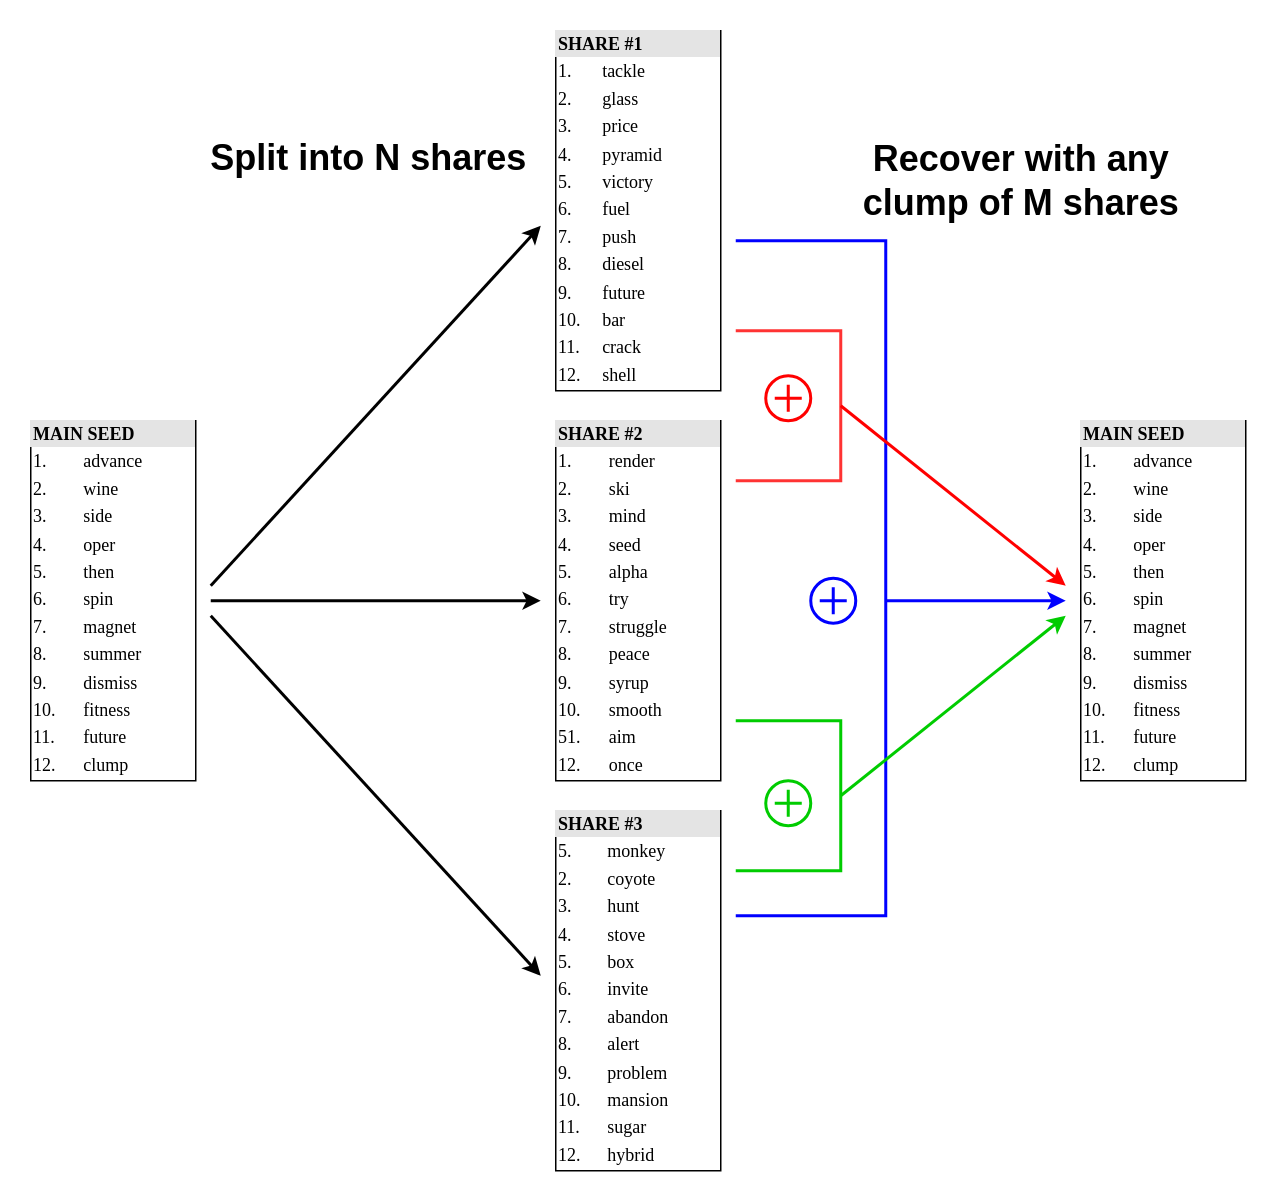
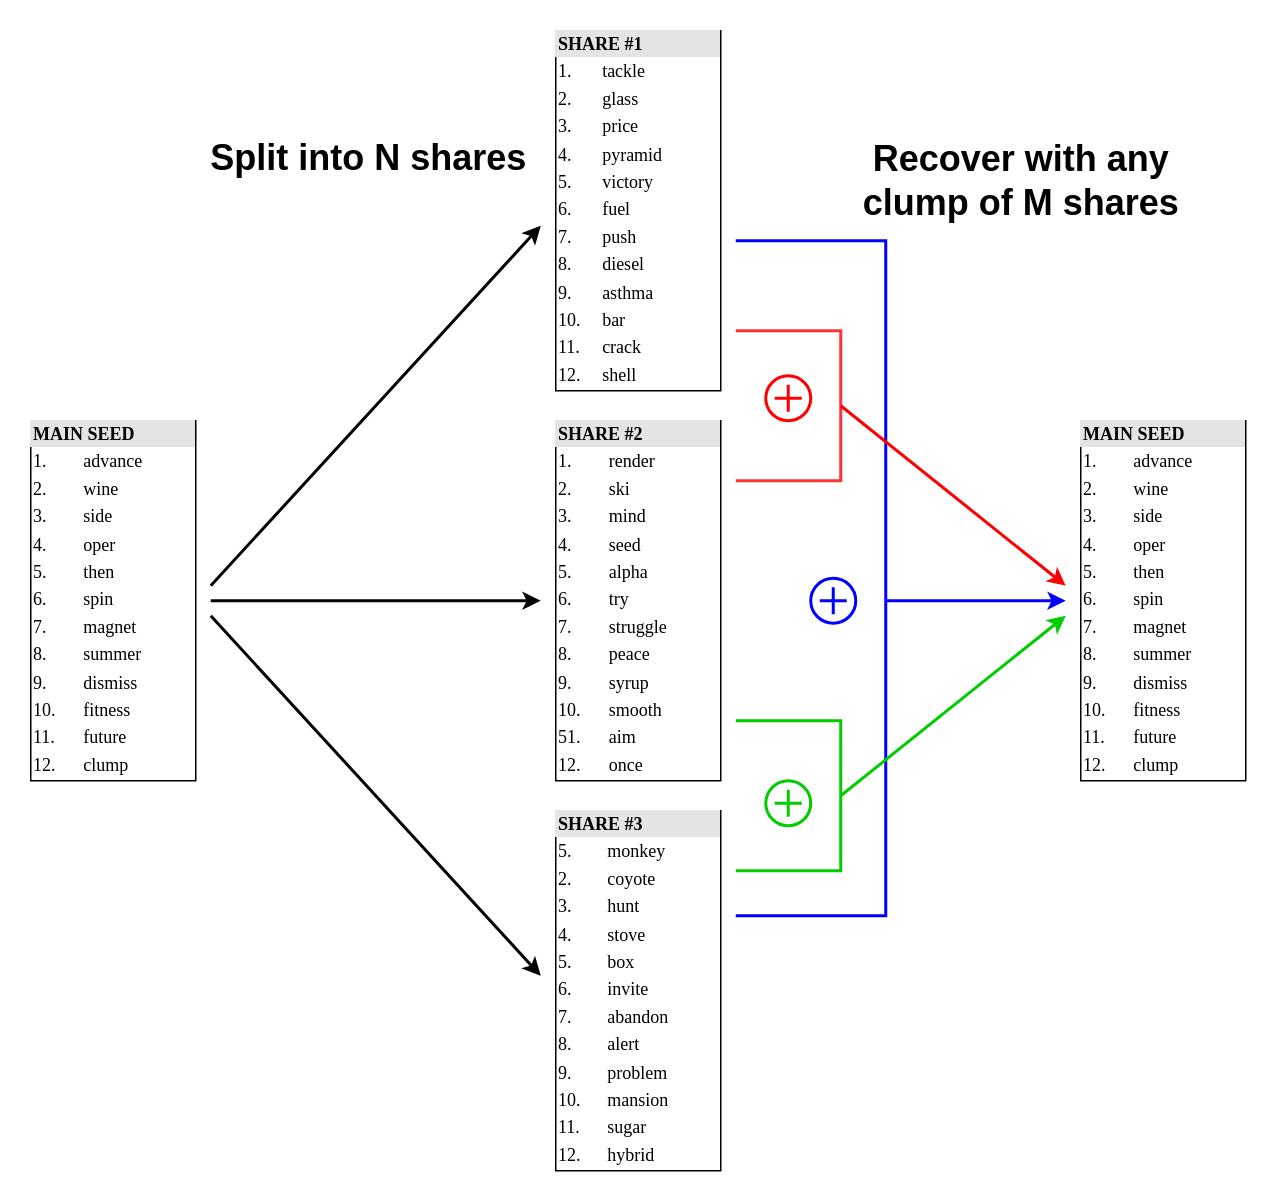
(594, 258) -> (594, 258)
